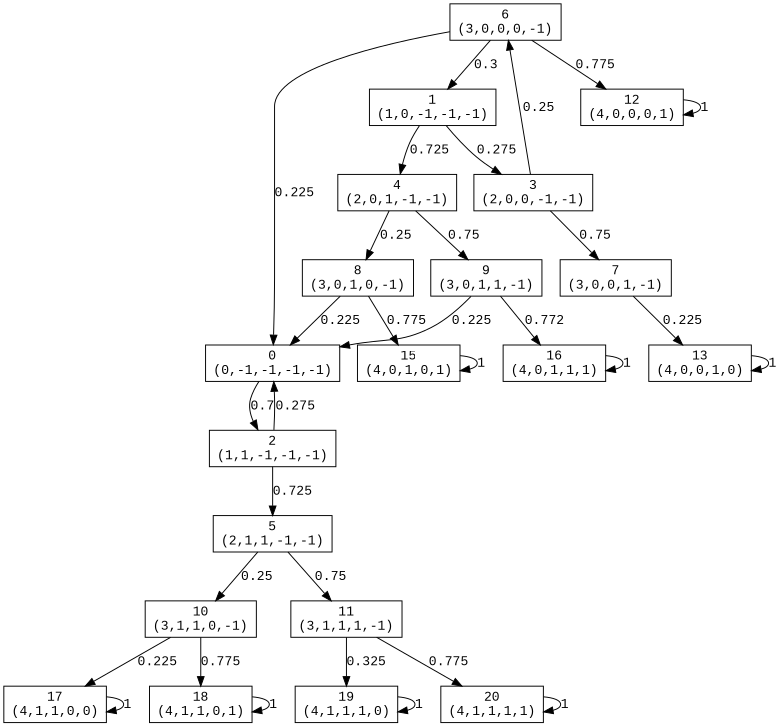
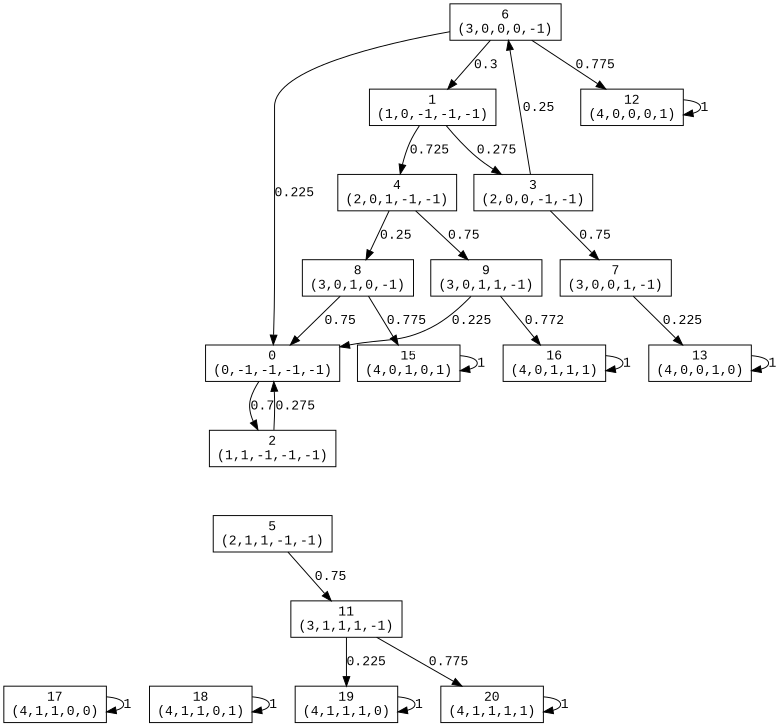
(341, 321) -> (341, 321)
(273, 486) -> none
(201, 619) -> none
(367, 662) -> (367, 662)
